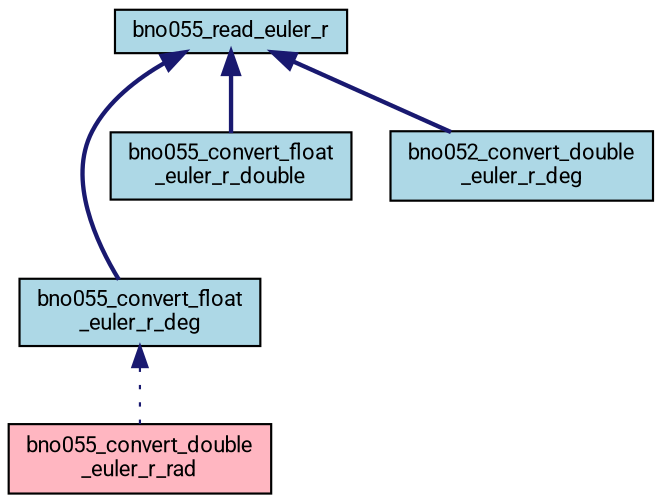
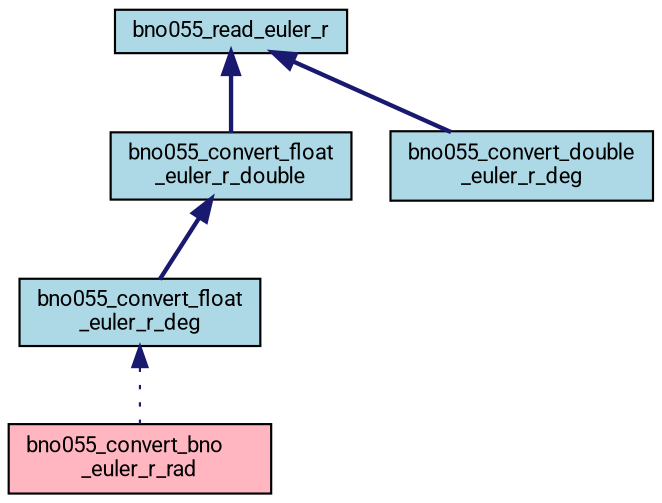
(84, 158) -> (179, 249)
(522, 166) -> (522, 166)
(140, 459) -> (140, 459)
